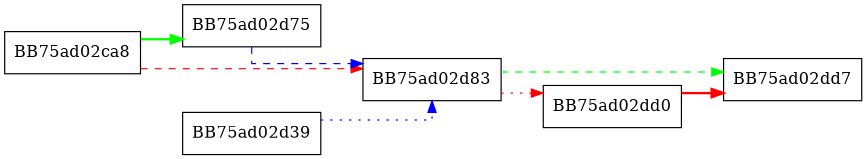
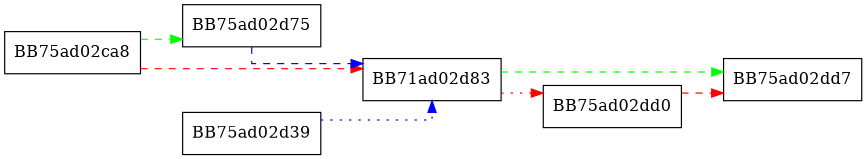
(156, 39) -> (156, 39)
(432, 80) -> (432, 80)
(697, 93) -> (697, 93)
